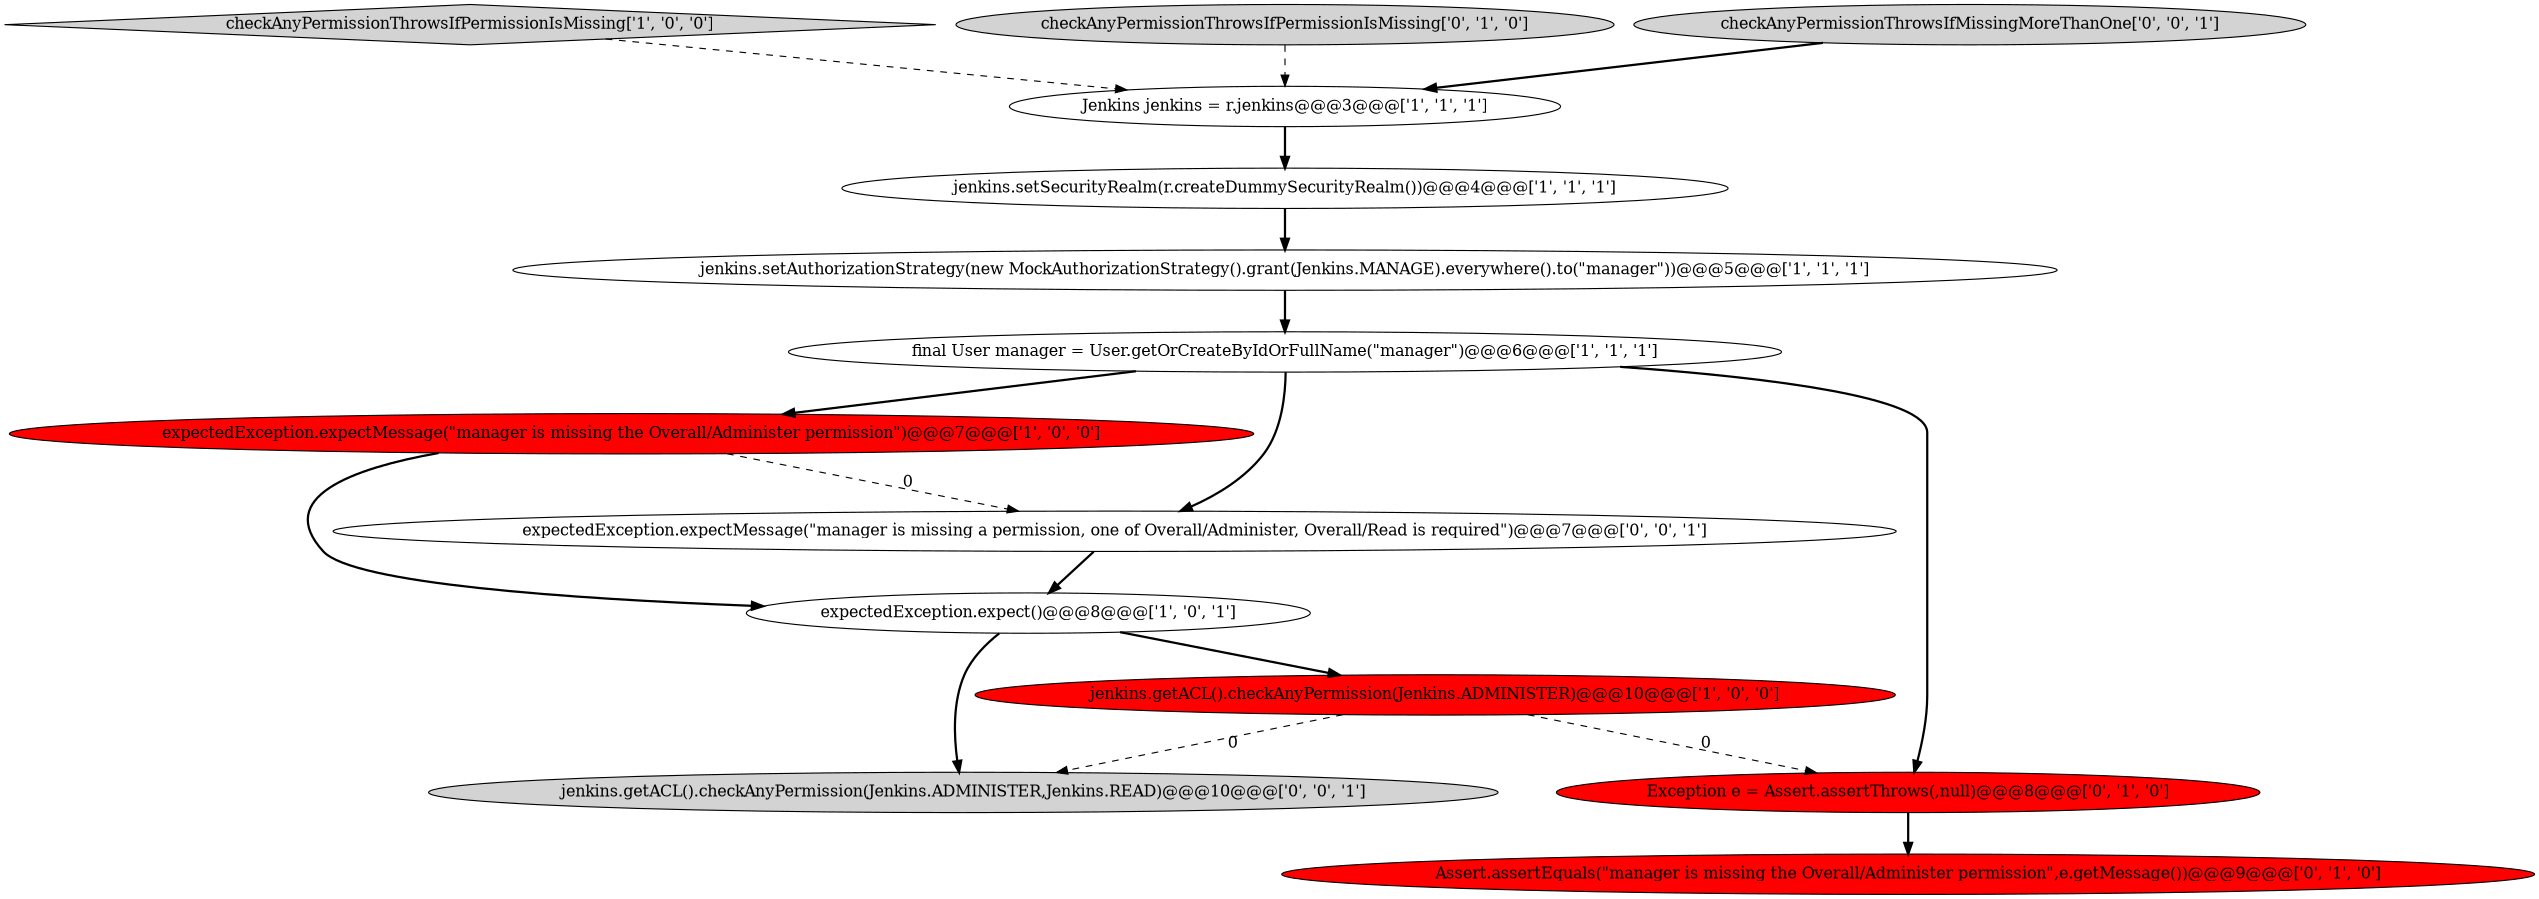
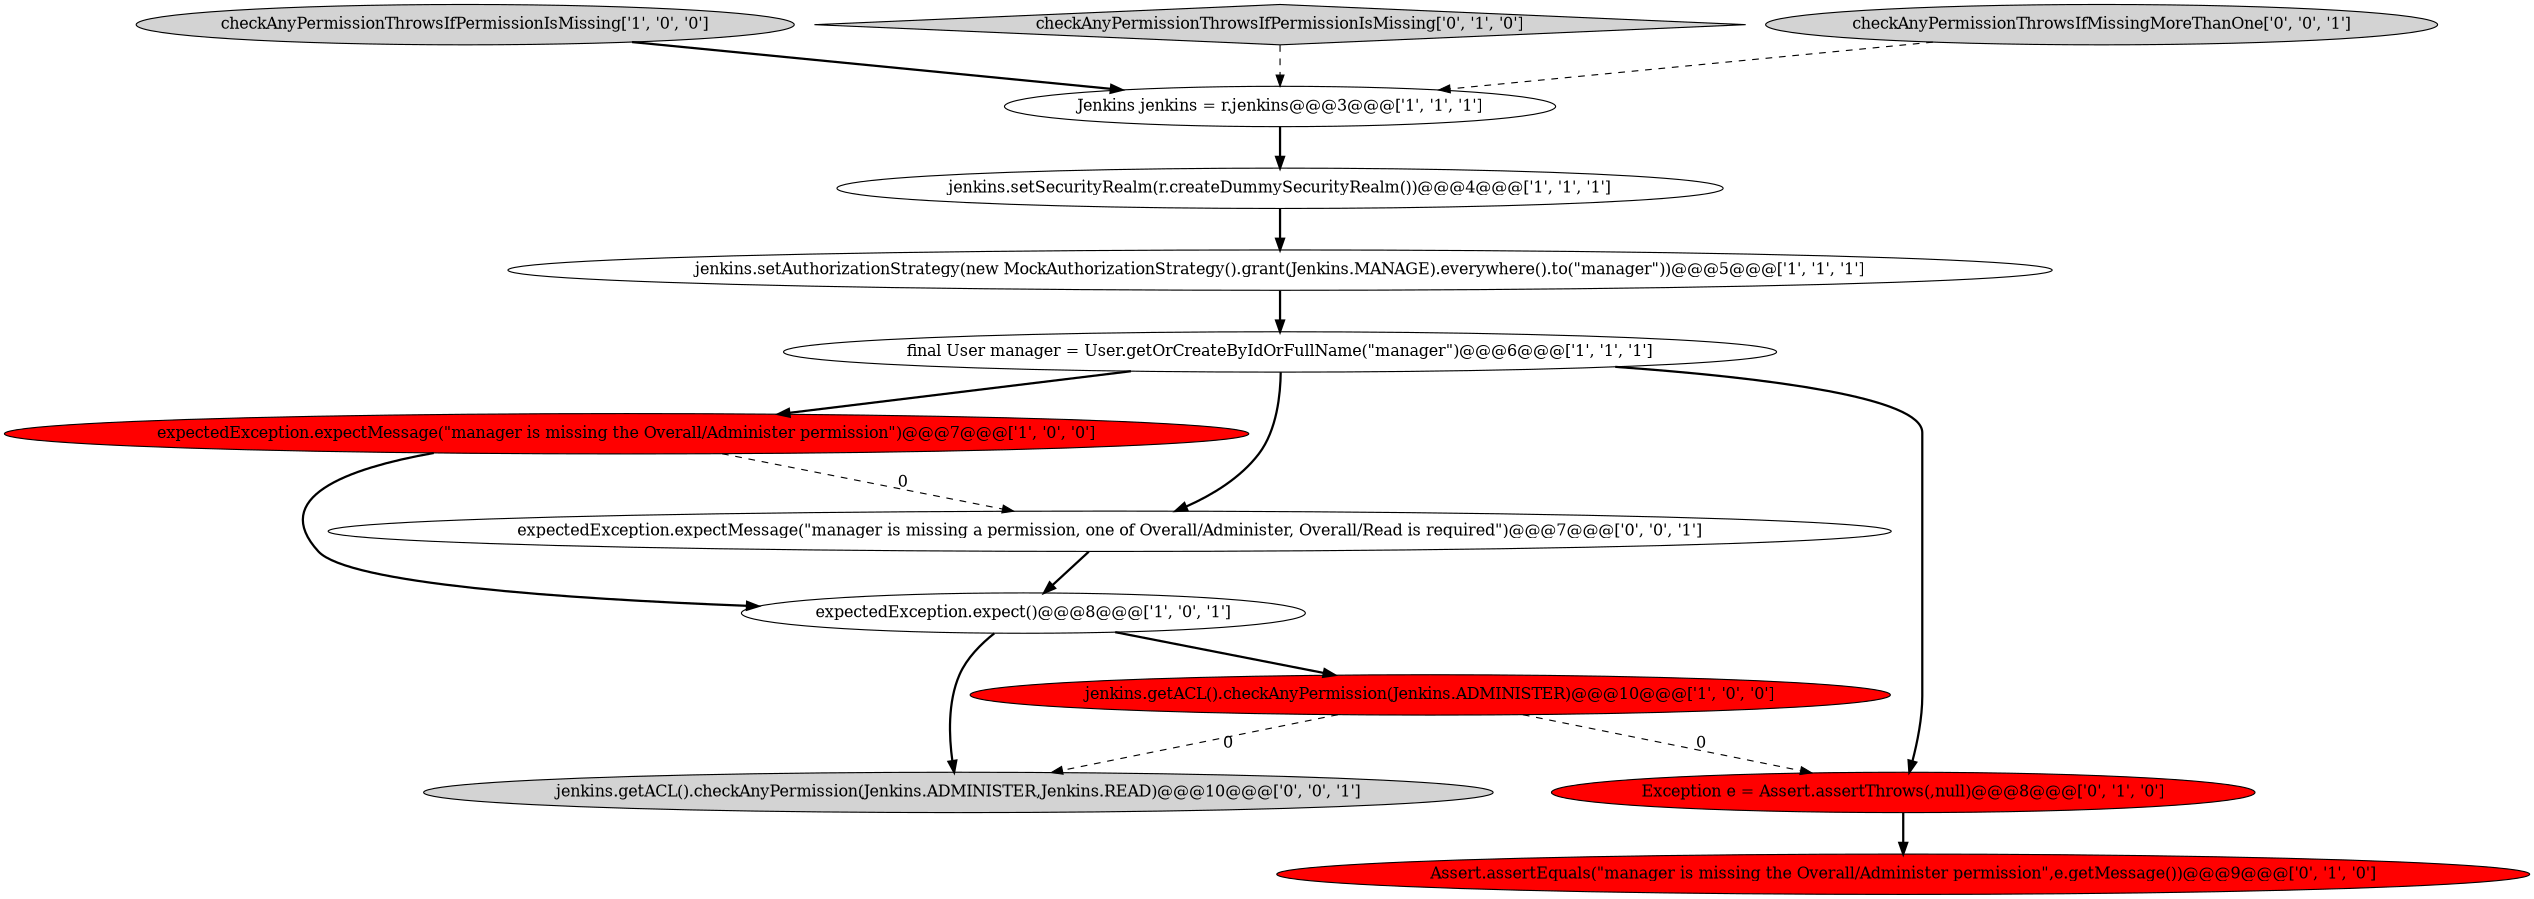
(470, 25) -> (465, 25)
(1285, 25) -> (1280, 25)
(861, 64) -> (871, 65)
(1630, 65) -> (1692, 66)
